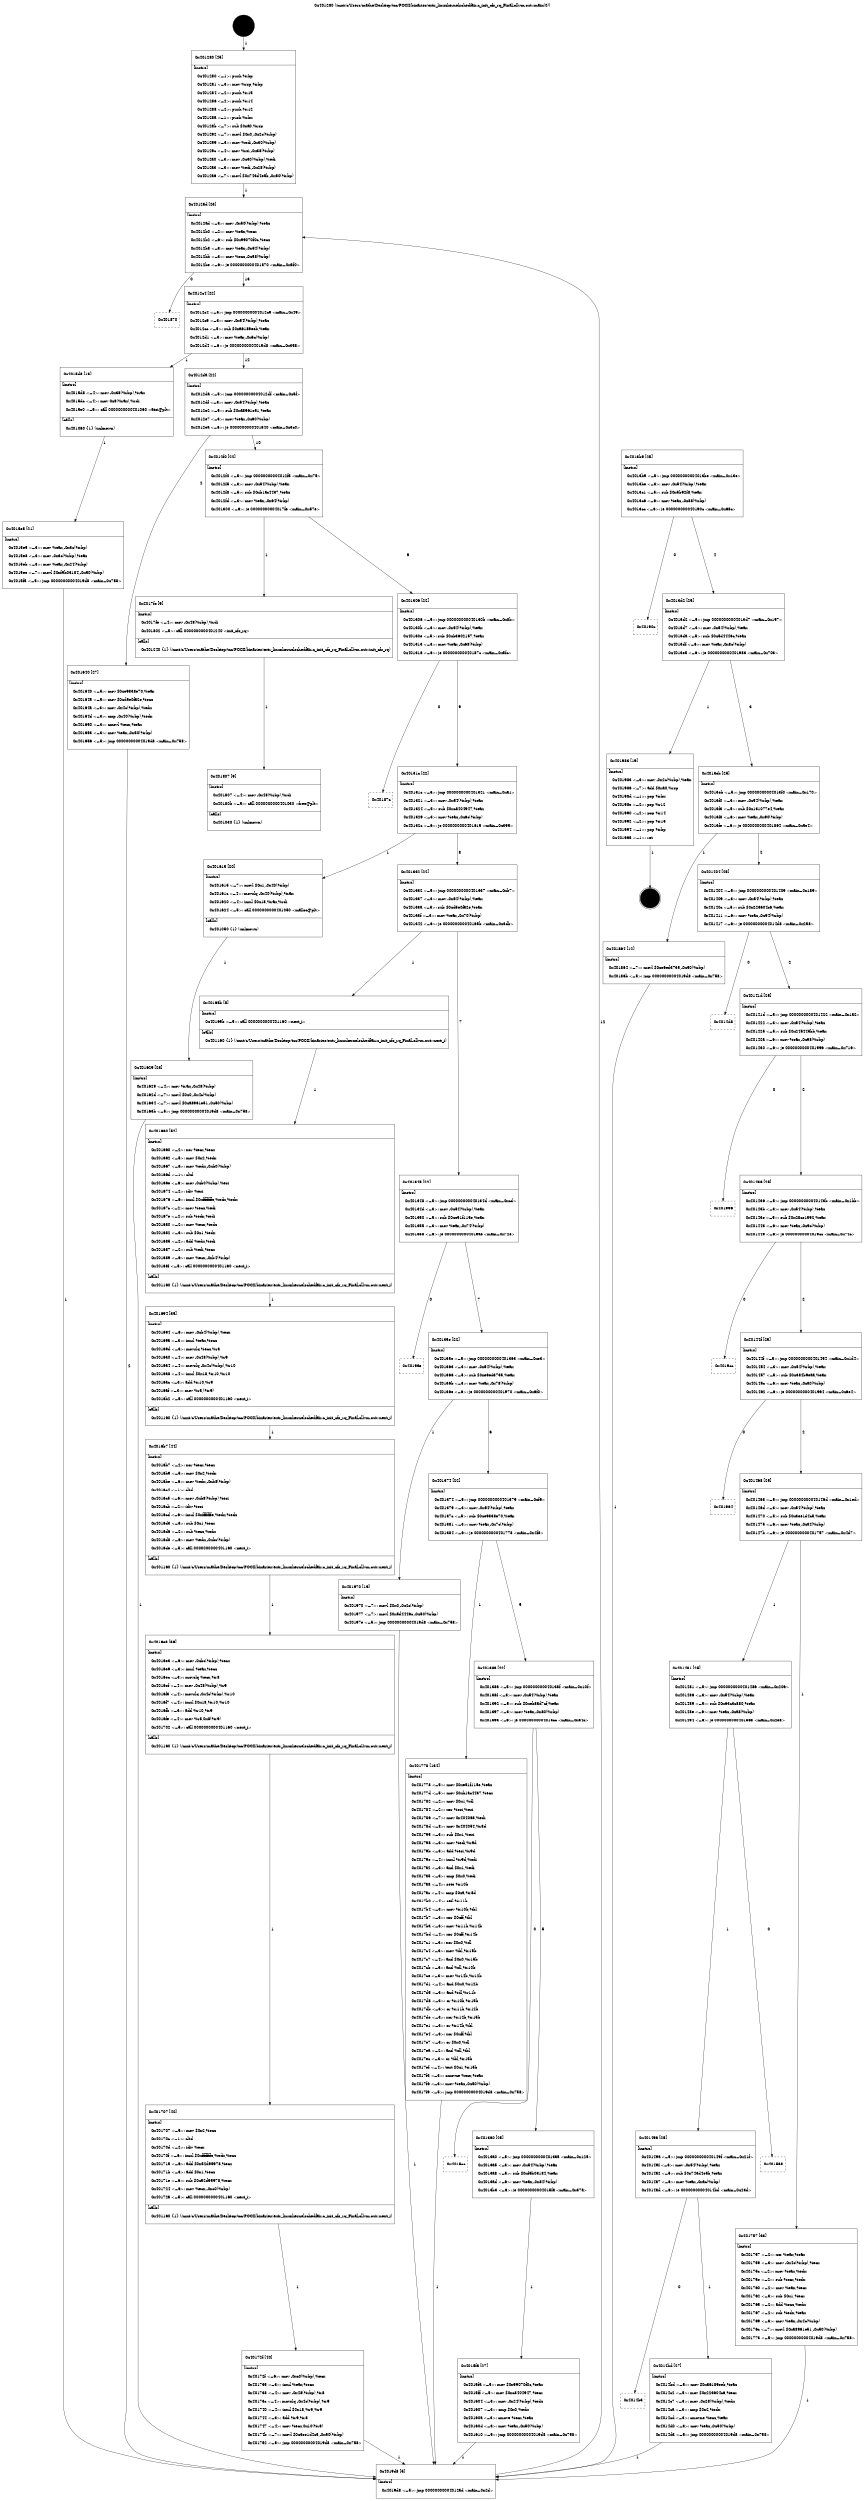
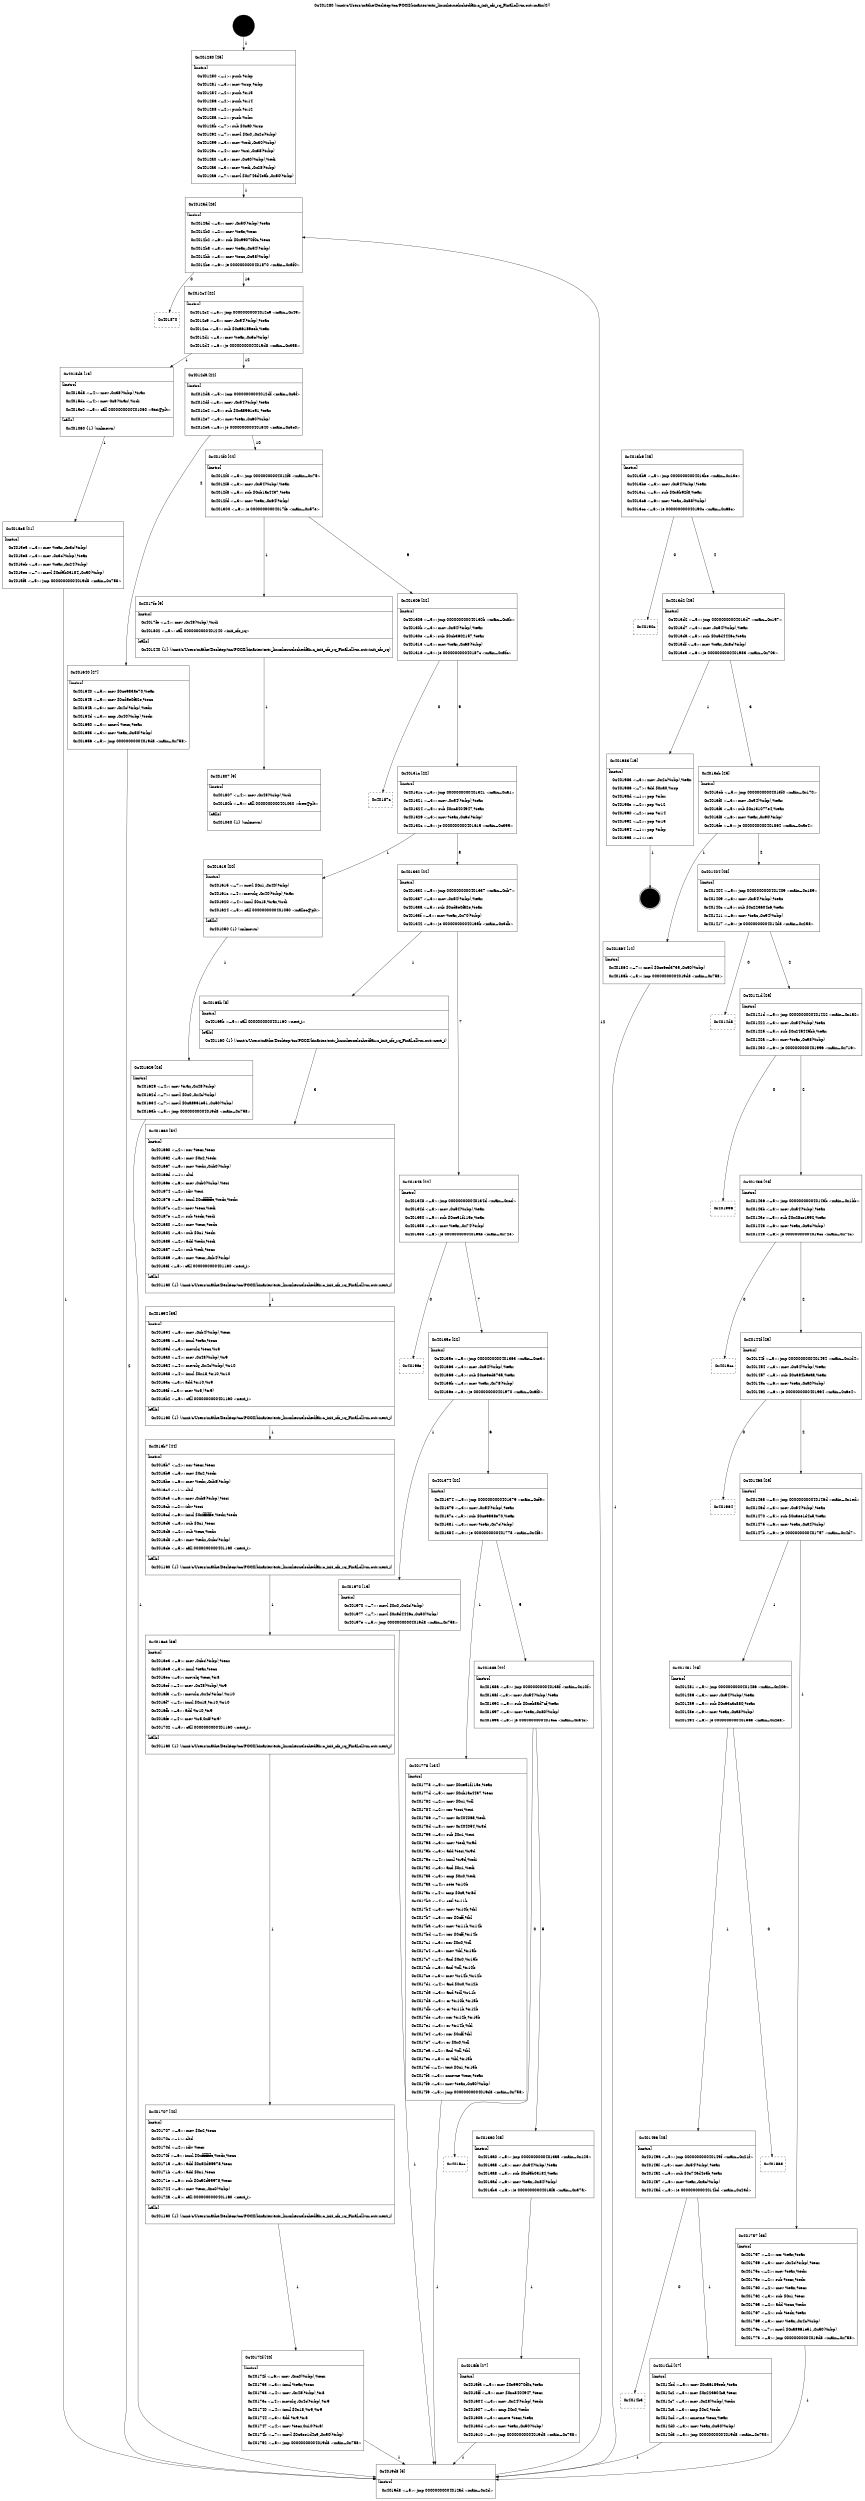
(314, 1090) -> (314, 1090)
